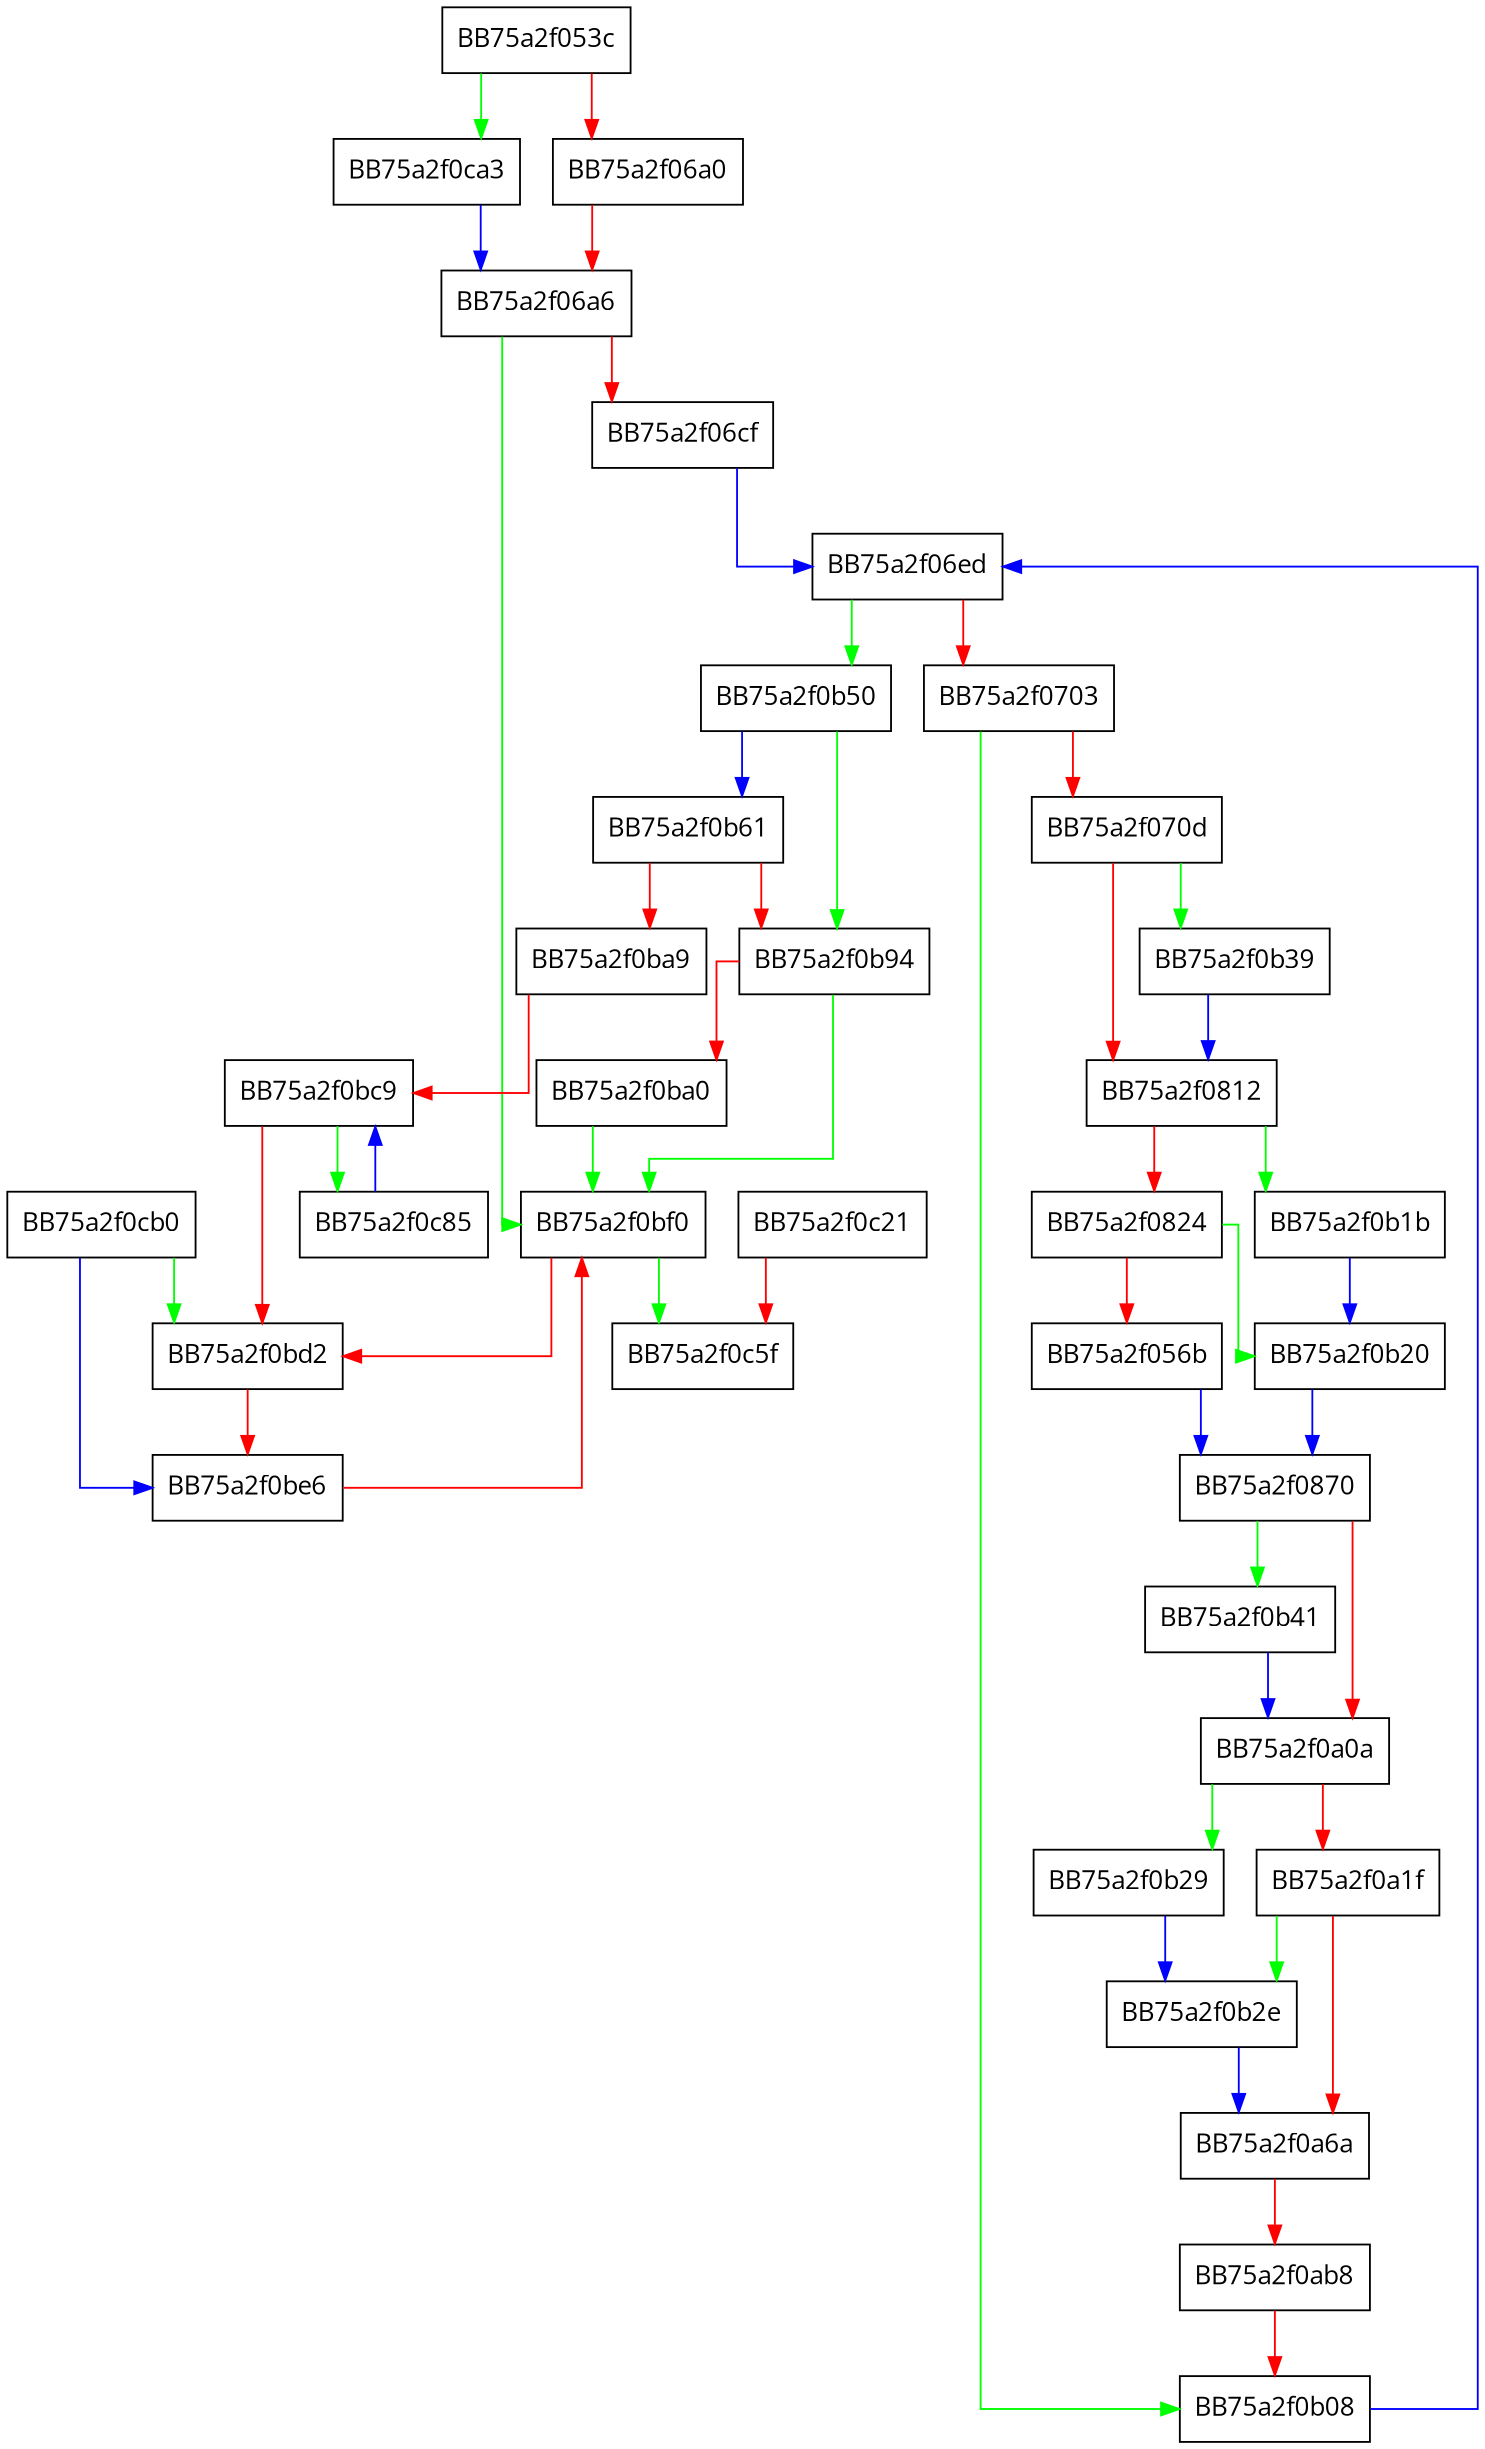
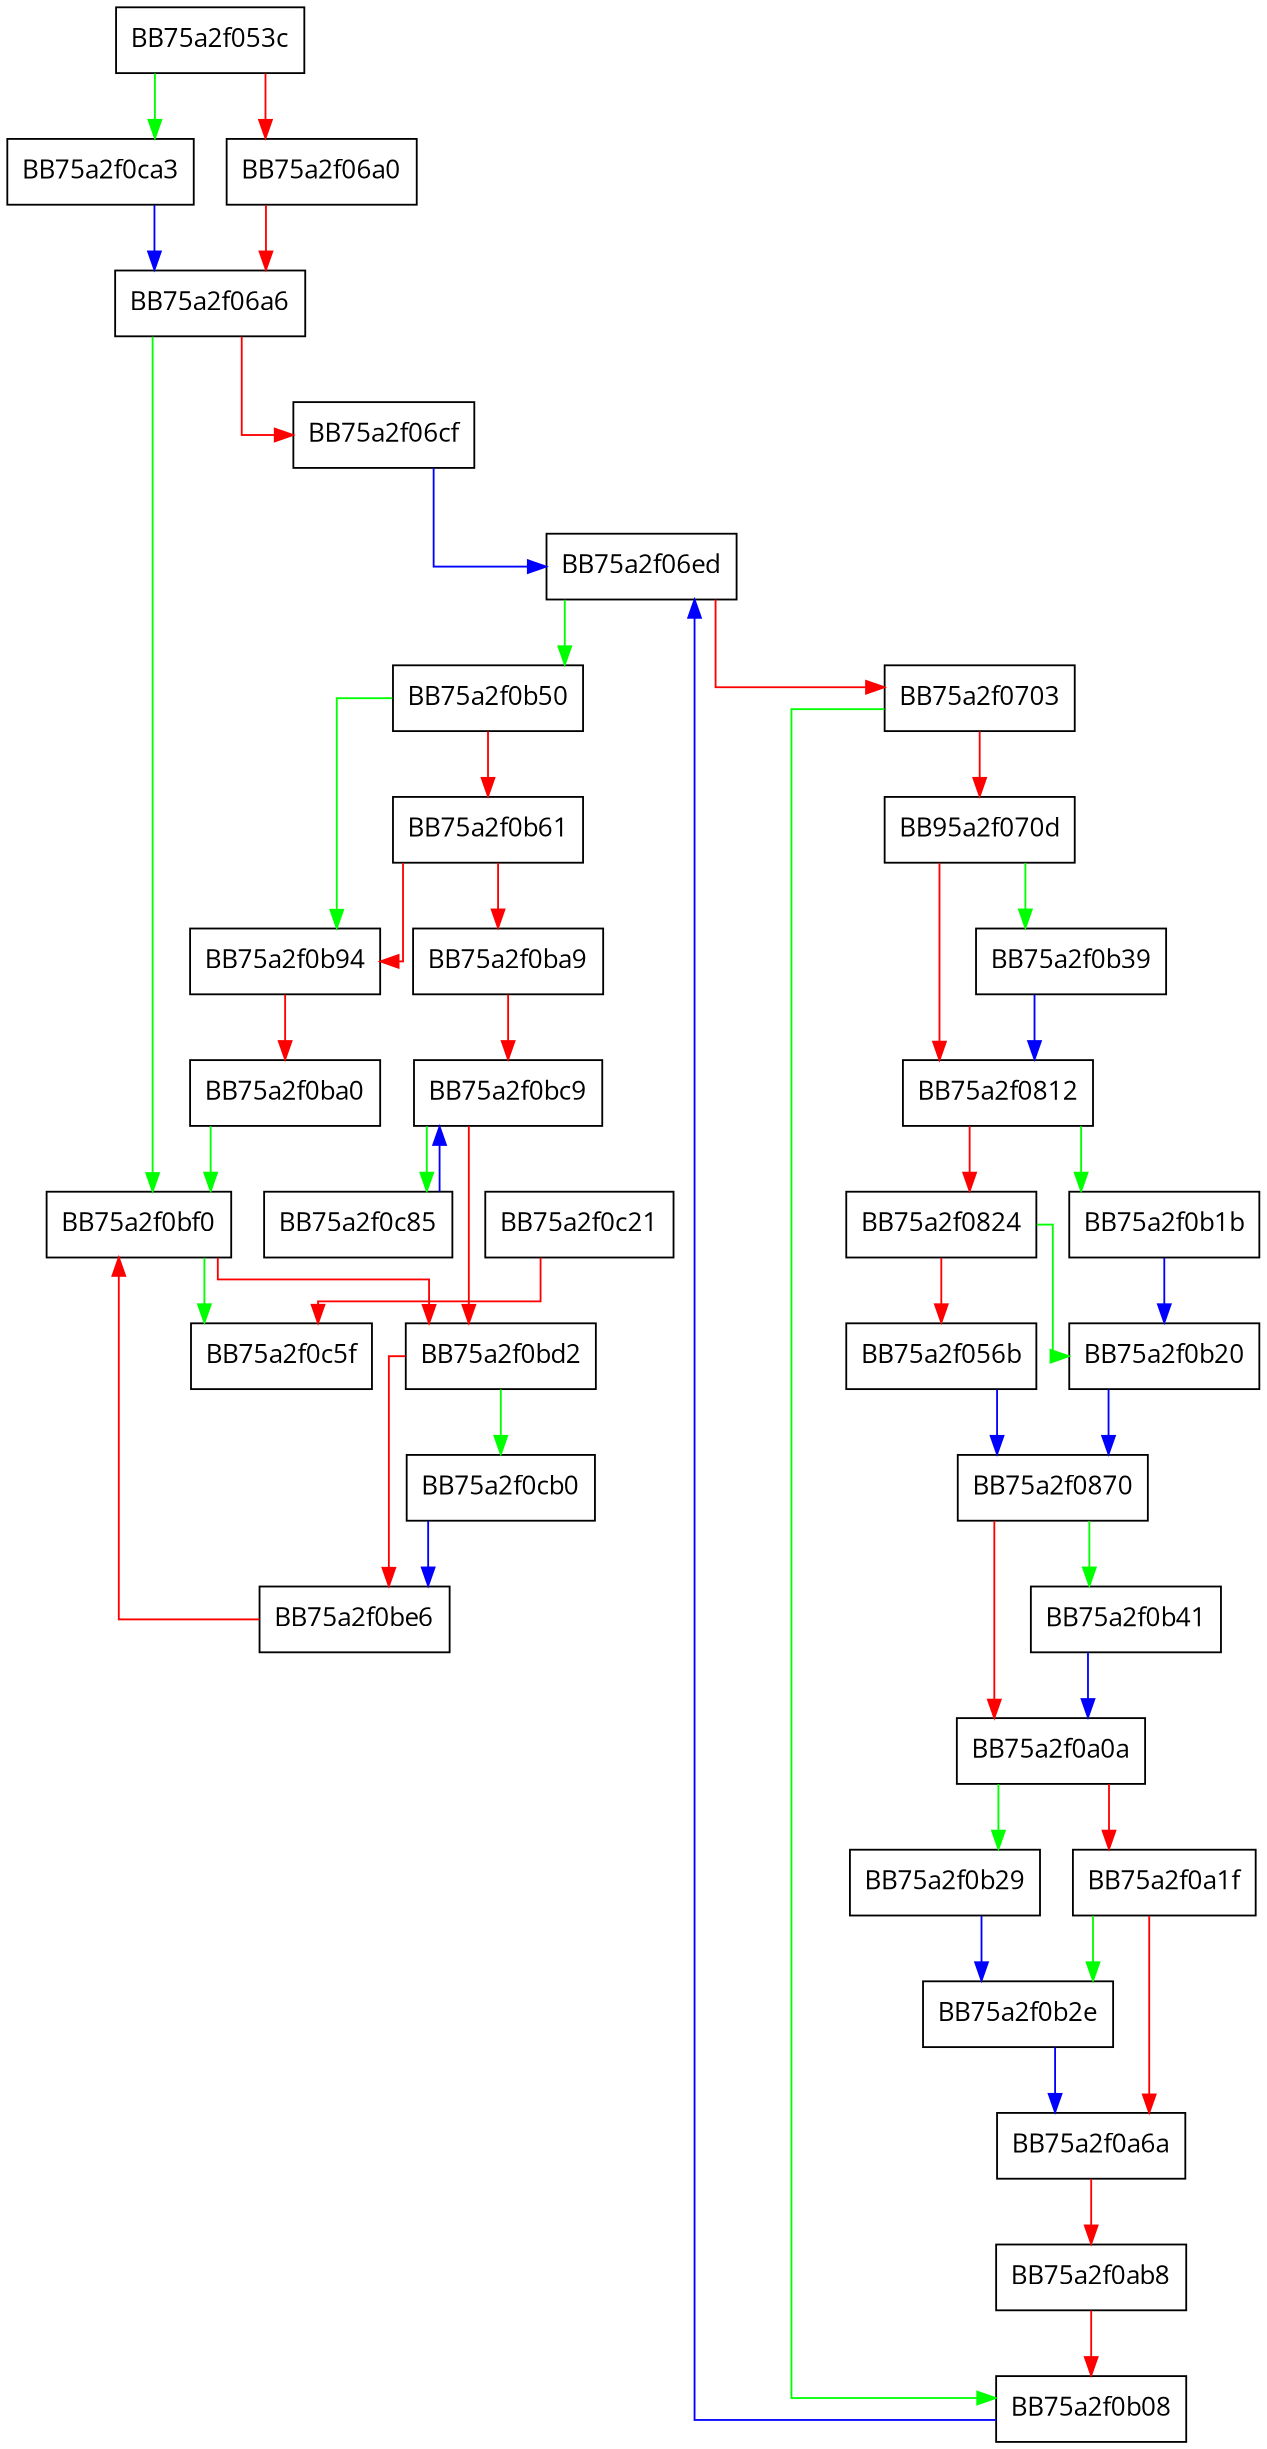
(742, 755) -> (488, 755)
(1127, 830) -> (980, 830)
(816, 1159) -> none
(174, 1281) -> (501, 1413)
